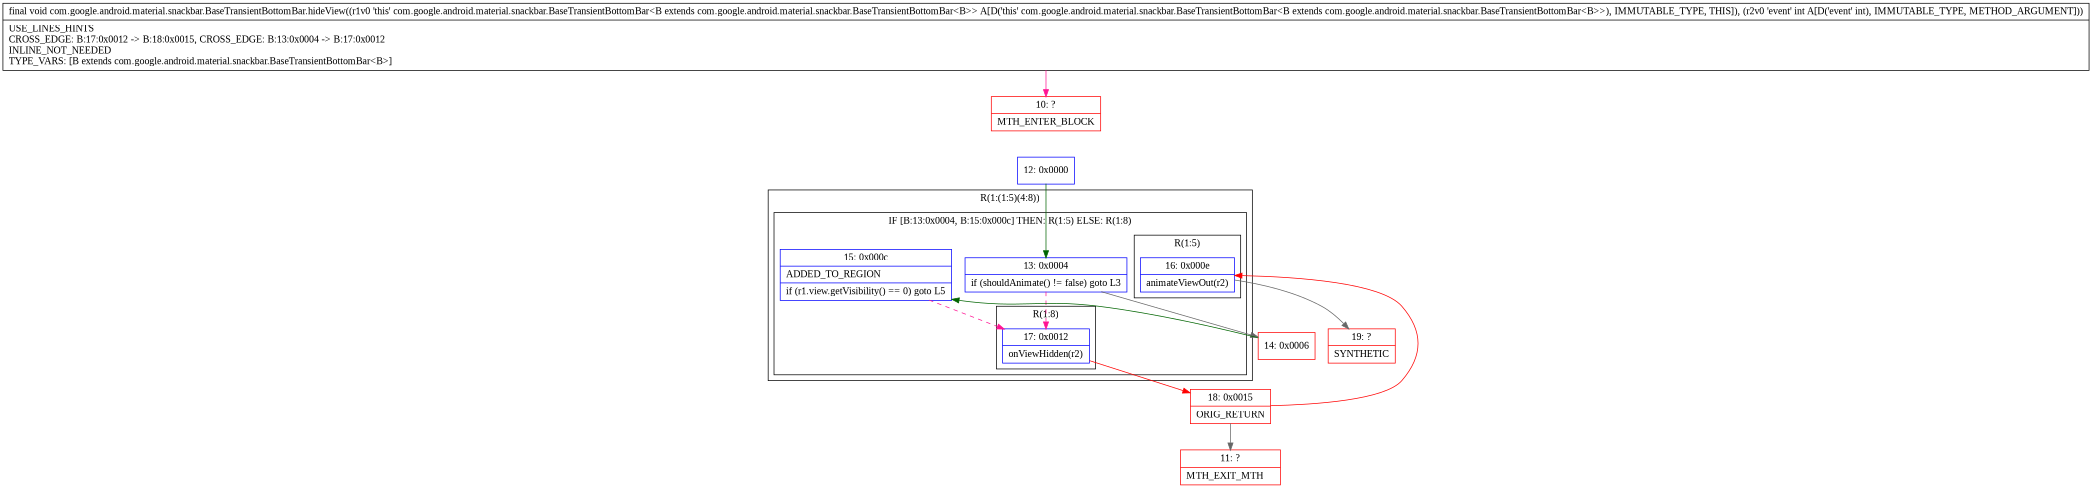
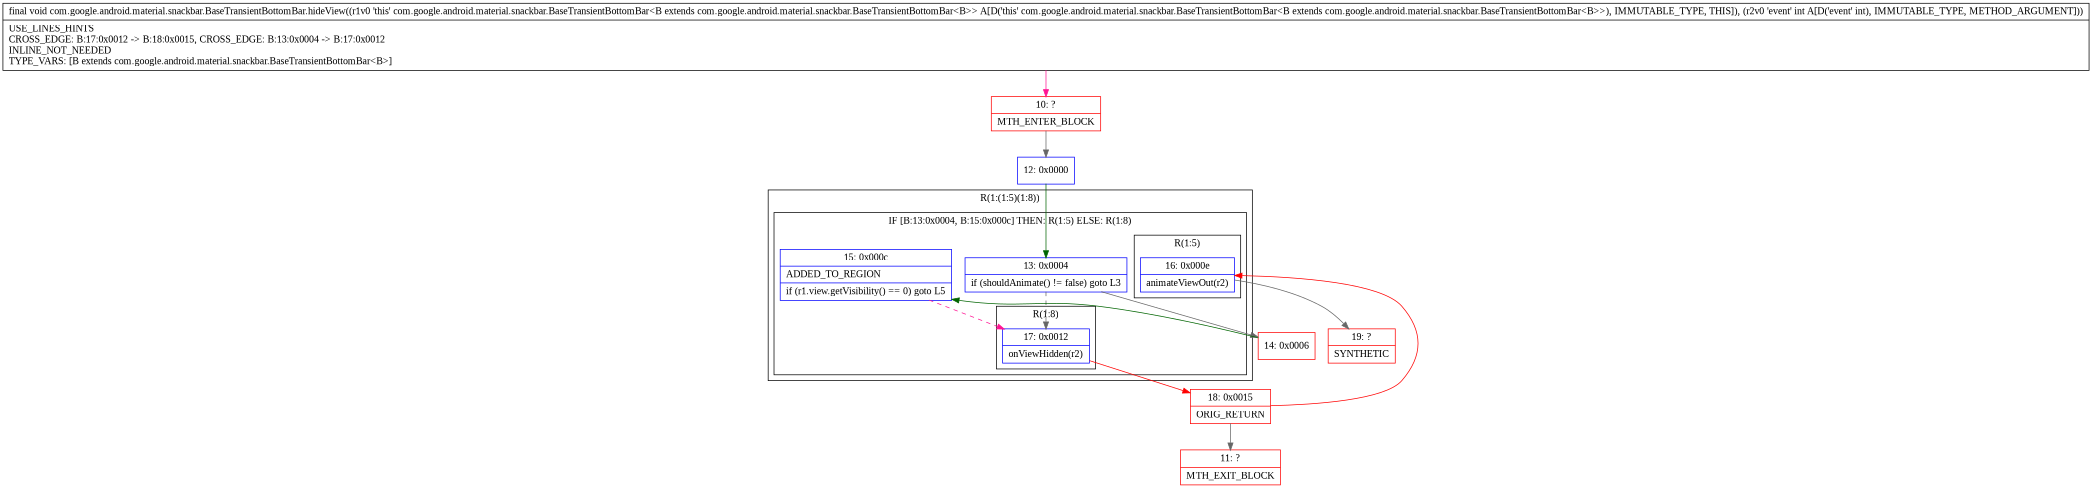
none -> (1046, 140)
(1010, 198) -> (1010, 198)
(1046, 311) -> (1046, 311)
(1225, 476) -> (1230, 476)
